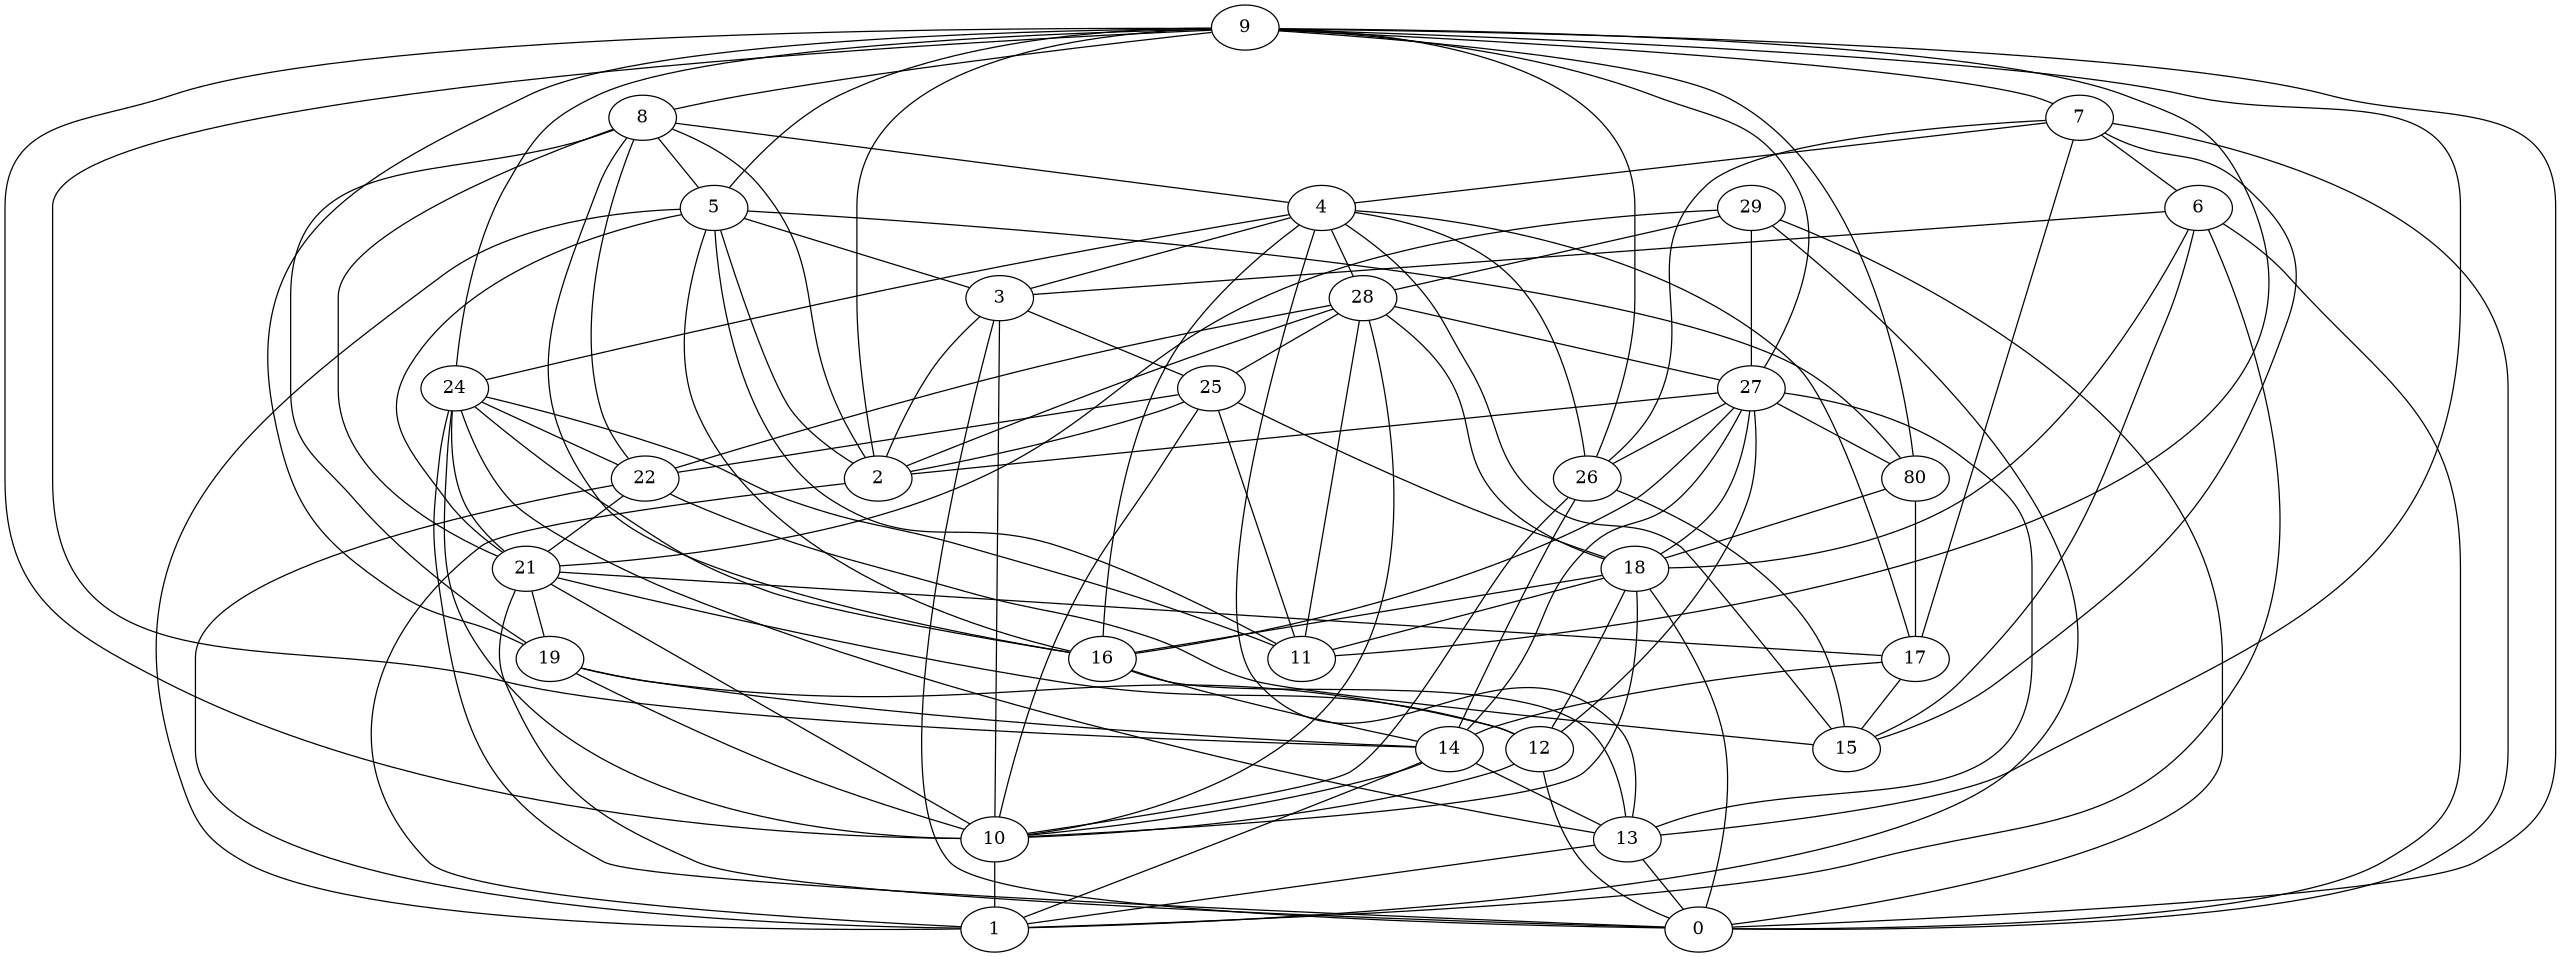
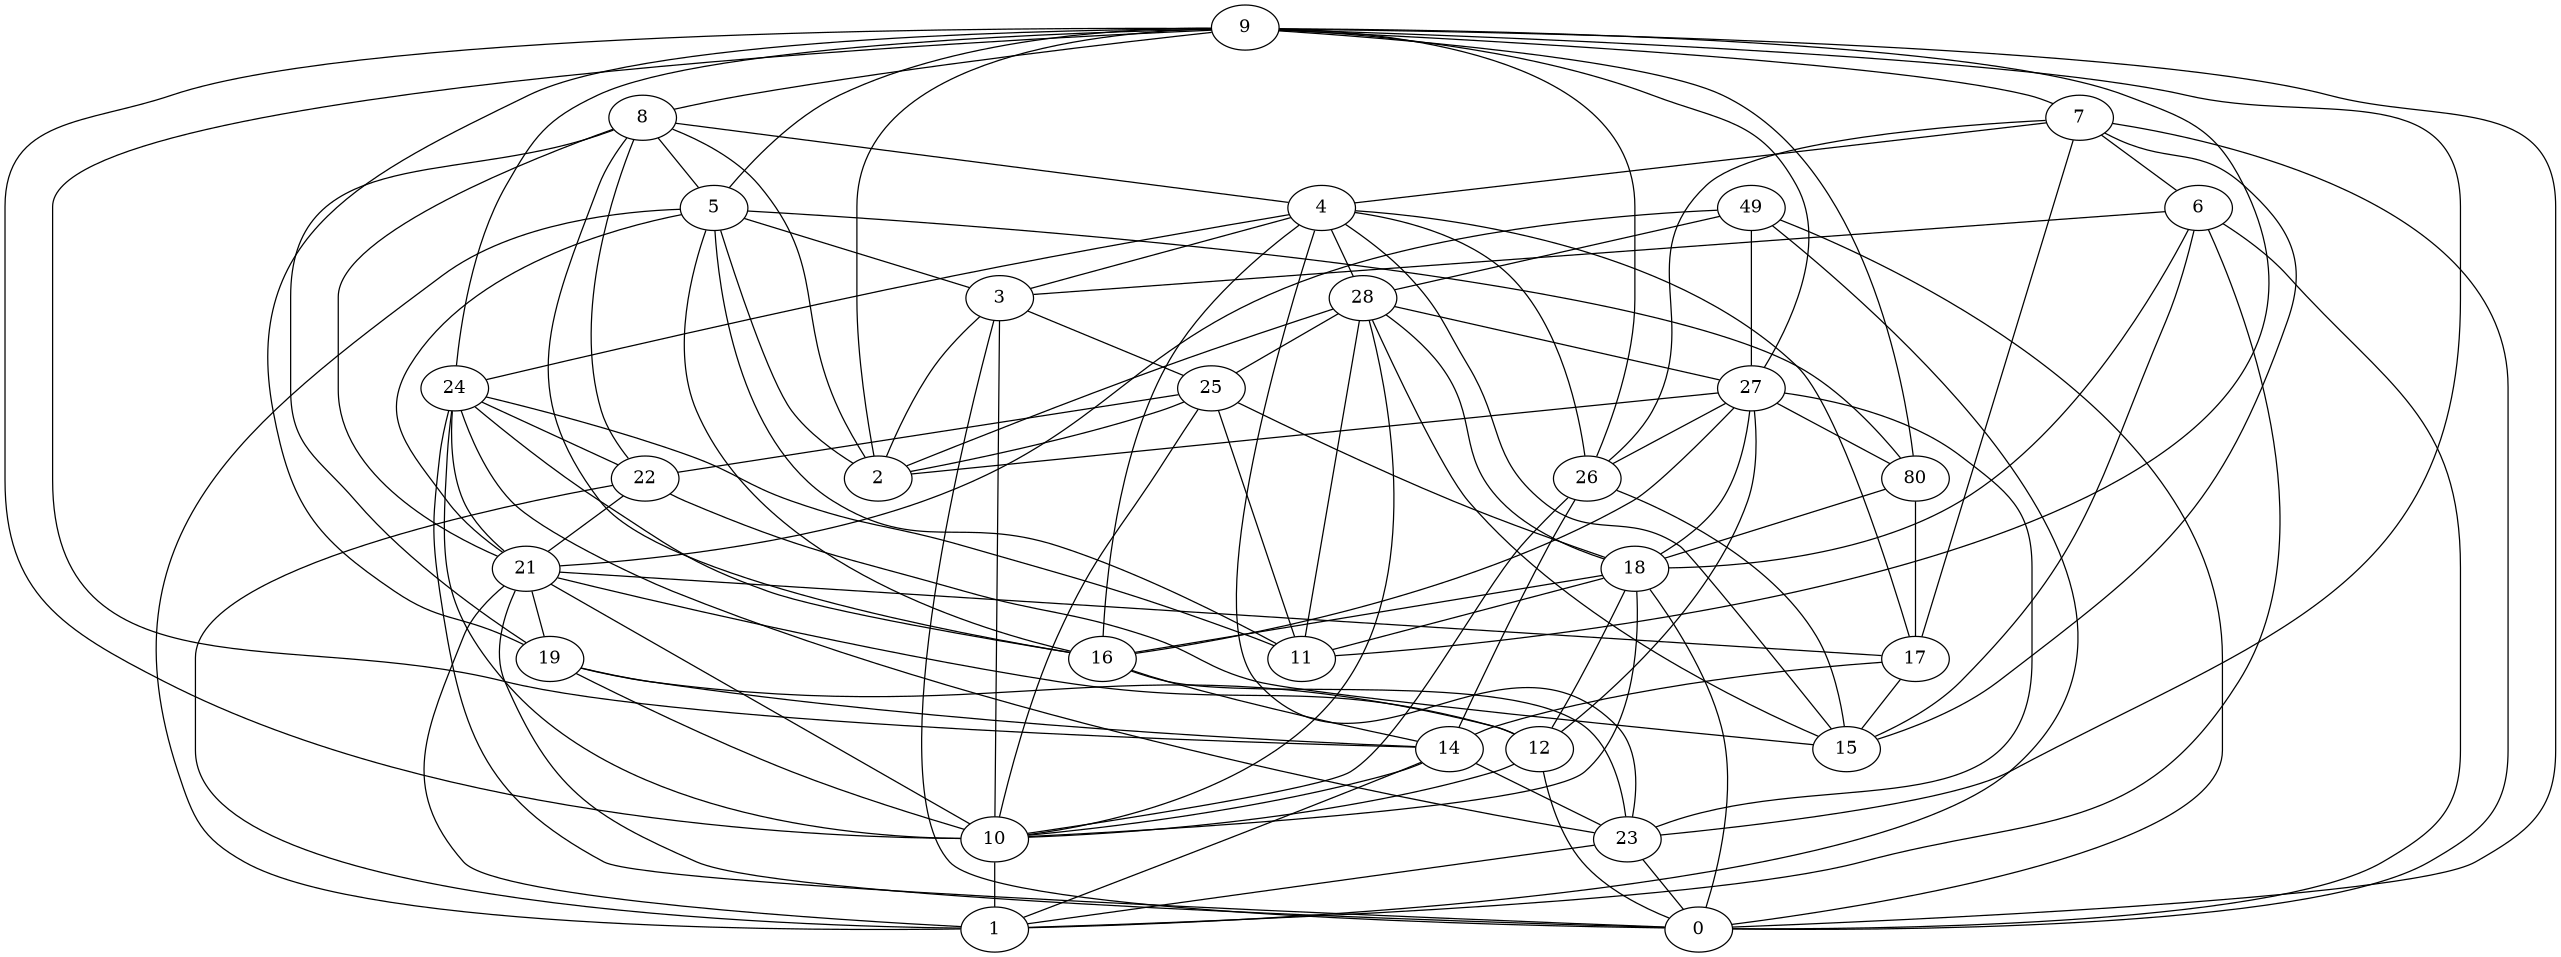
(1751, 208) -> (1751, 208)
(1017, 372) -> (1573, 596)
(1594, 543) -> none
(378, 777) -> (557, 890)
(1627, 839) -> (1627, 839)
